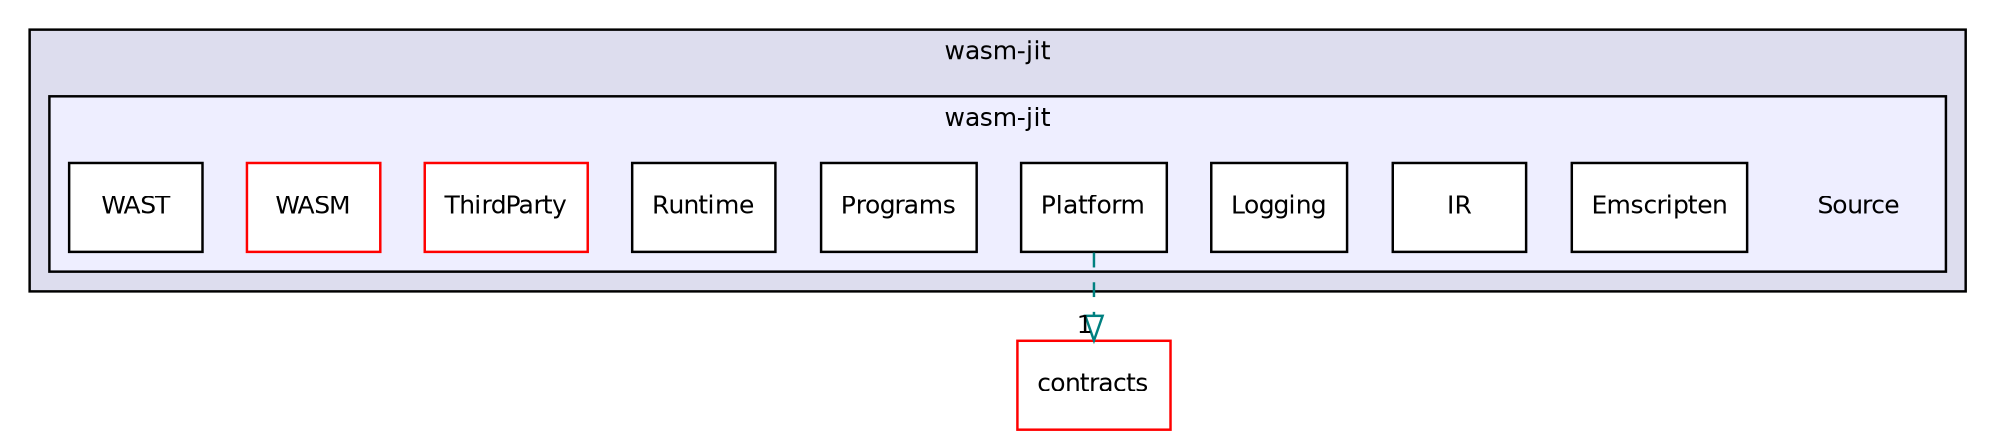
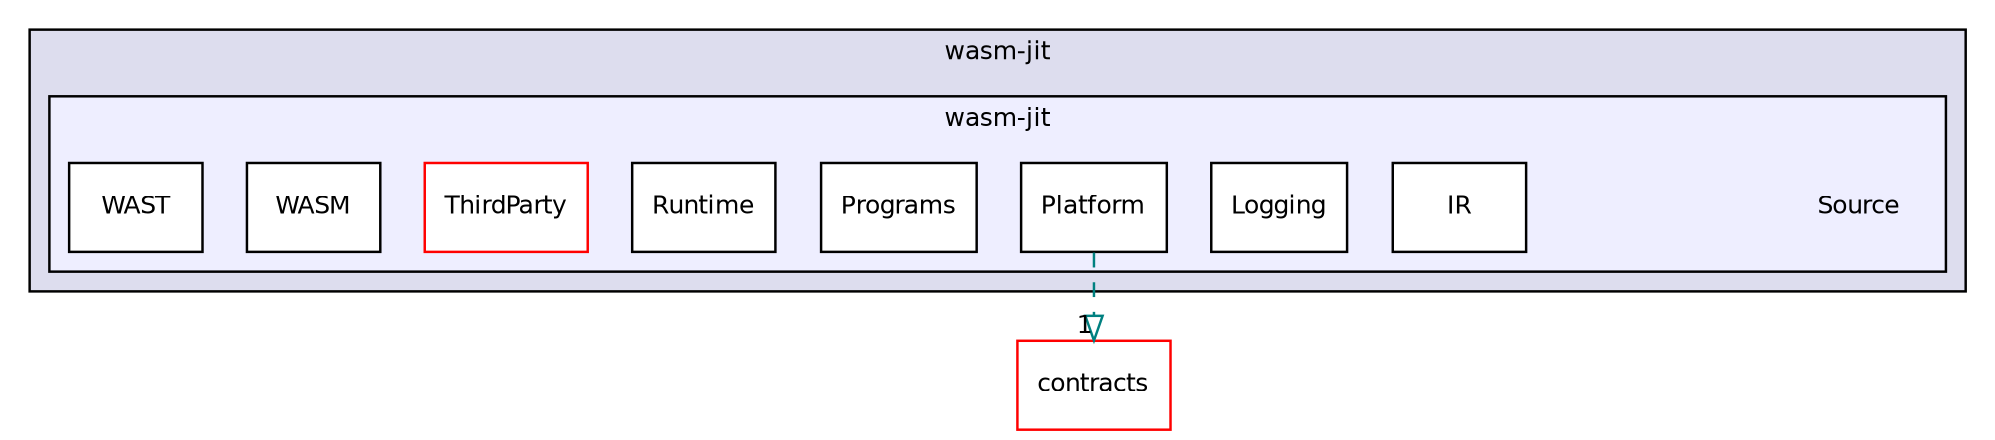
(314, 207) -> (314, 207)
(1659, 207) -> none
